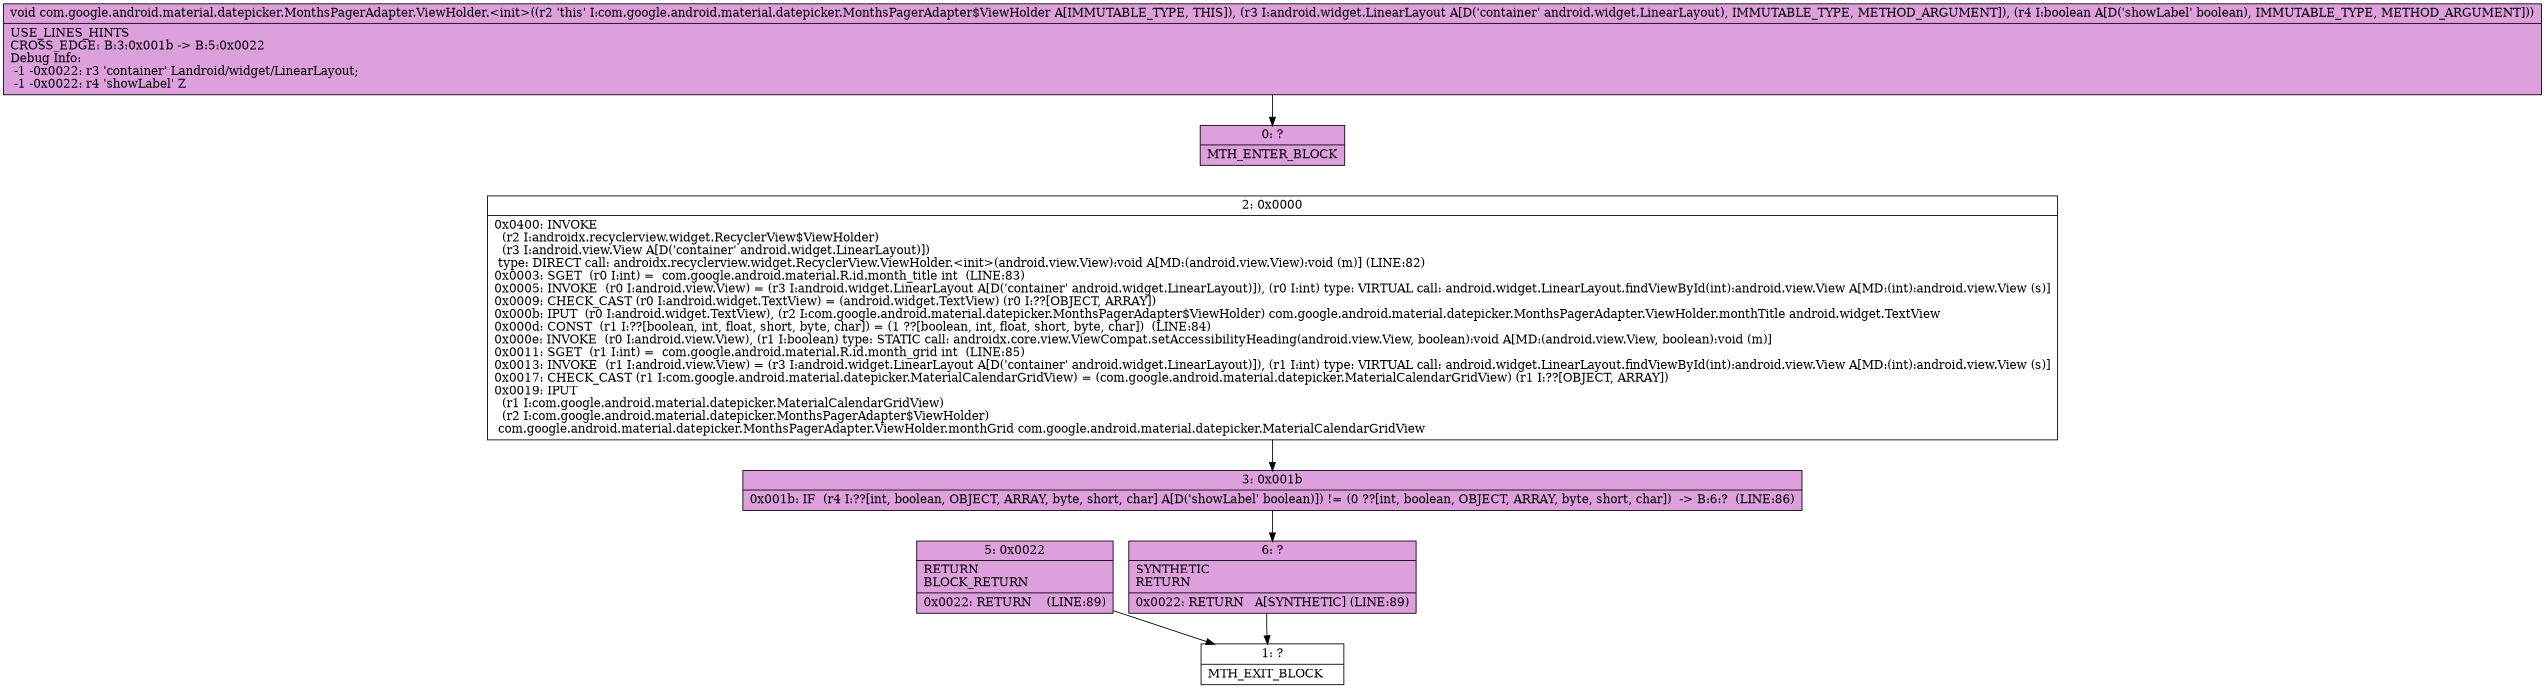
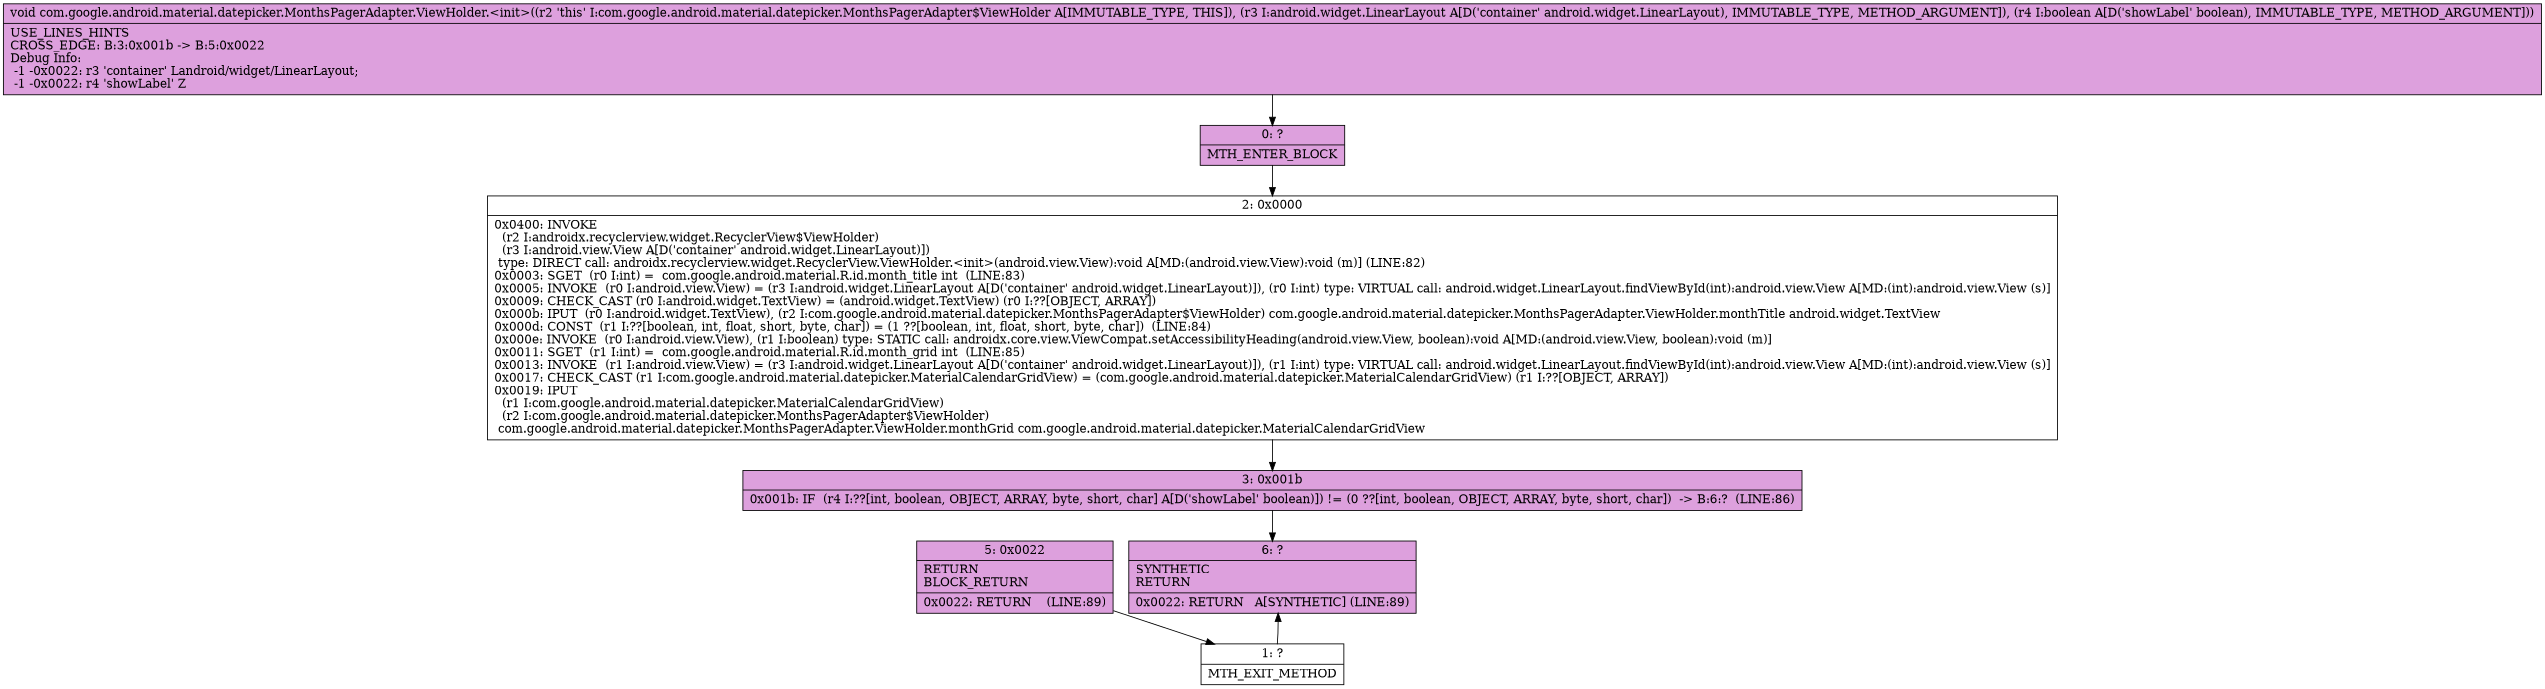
none -> (1272, 176)
(1267, 624) -> (1278, 633)
(1266, 674) -> (1272, 674)
